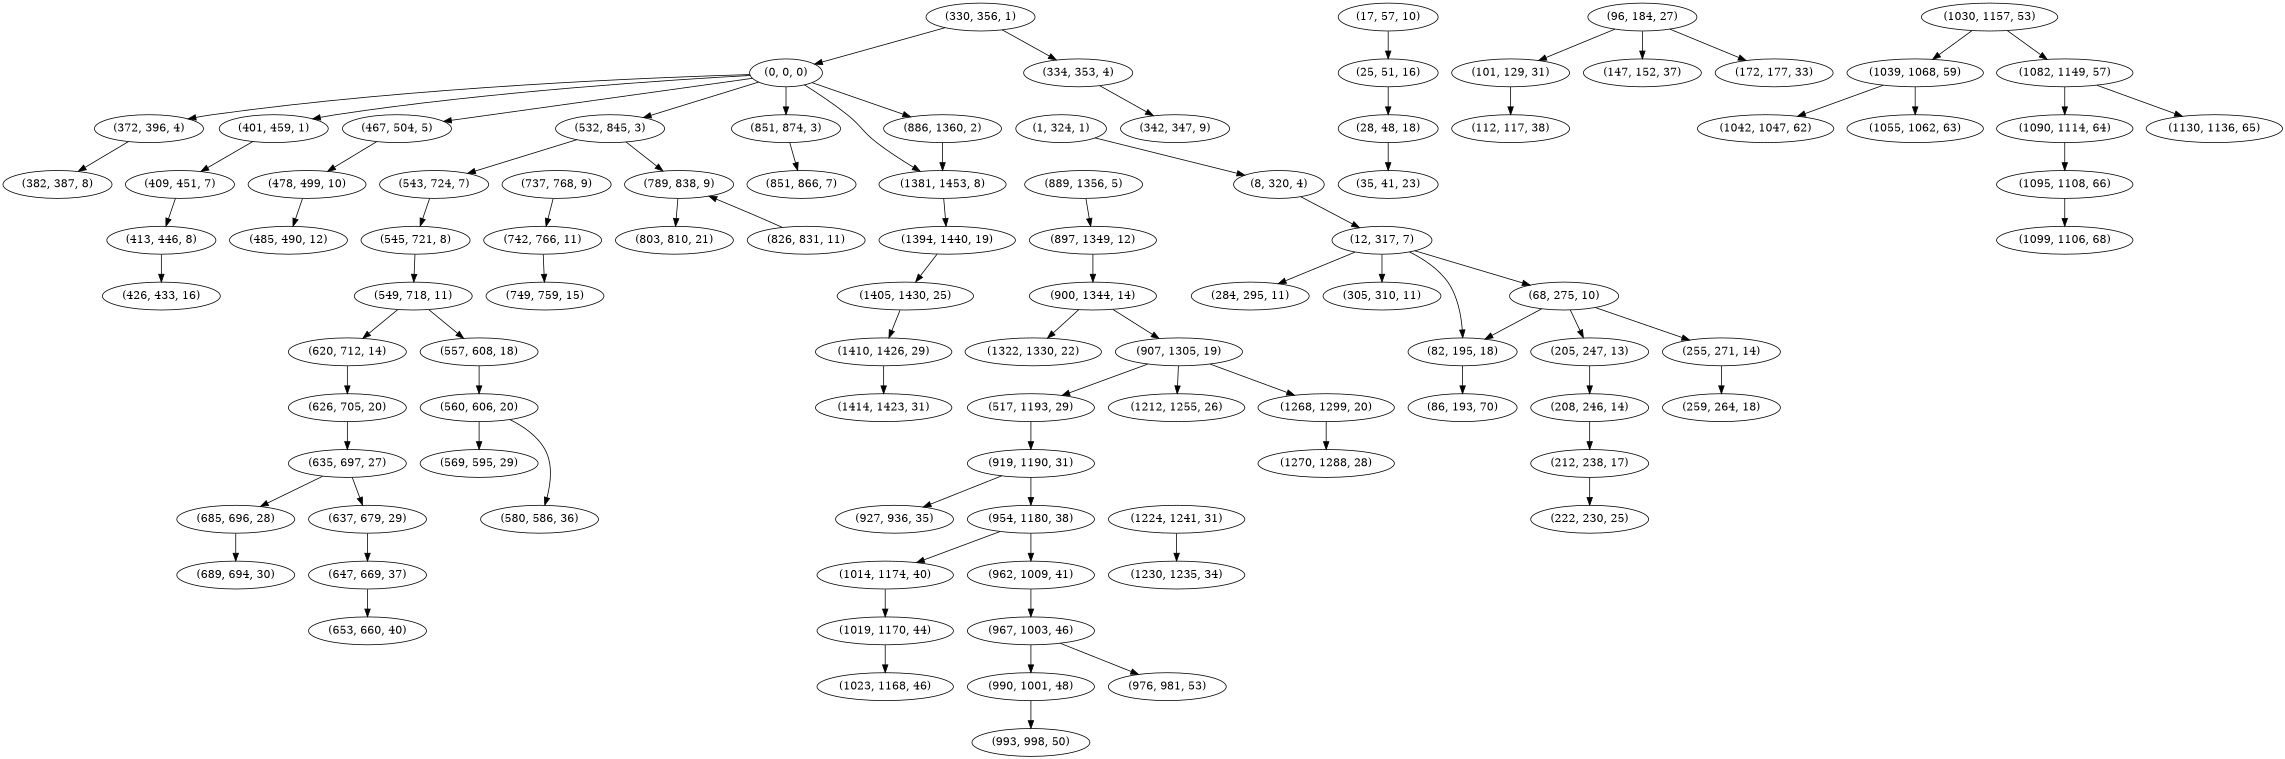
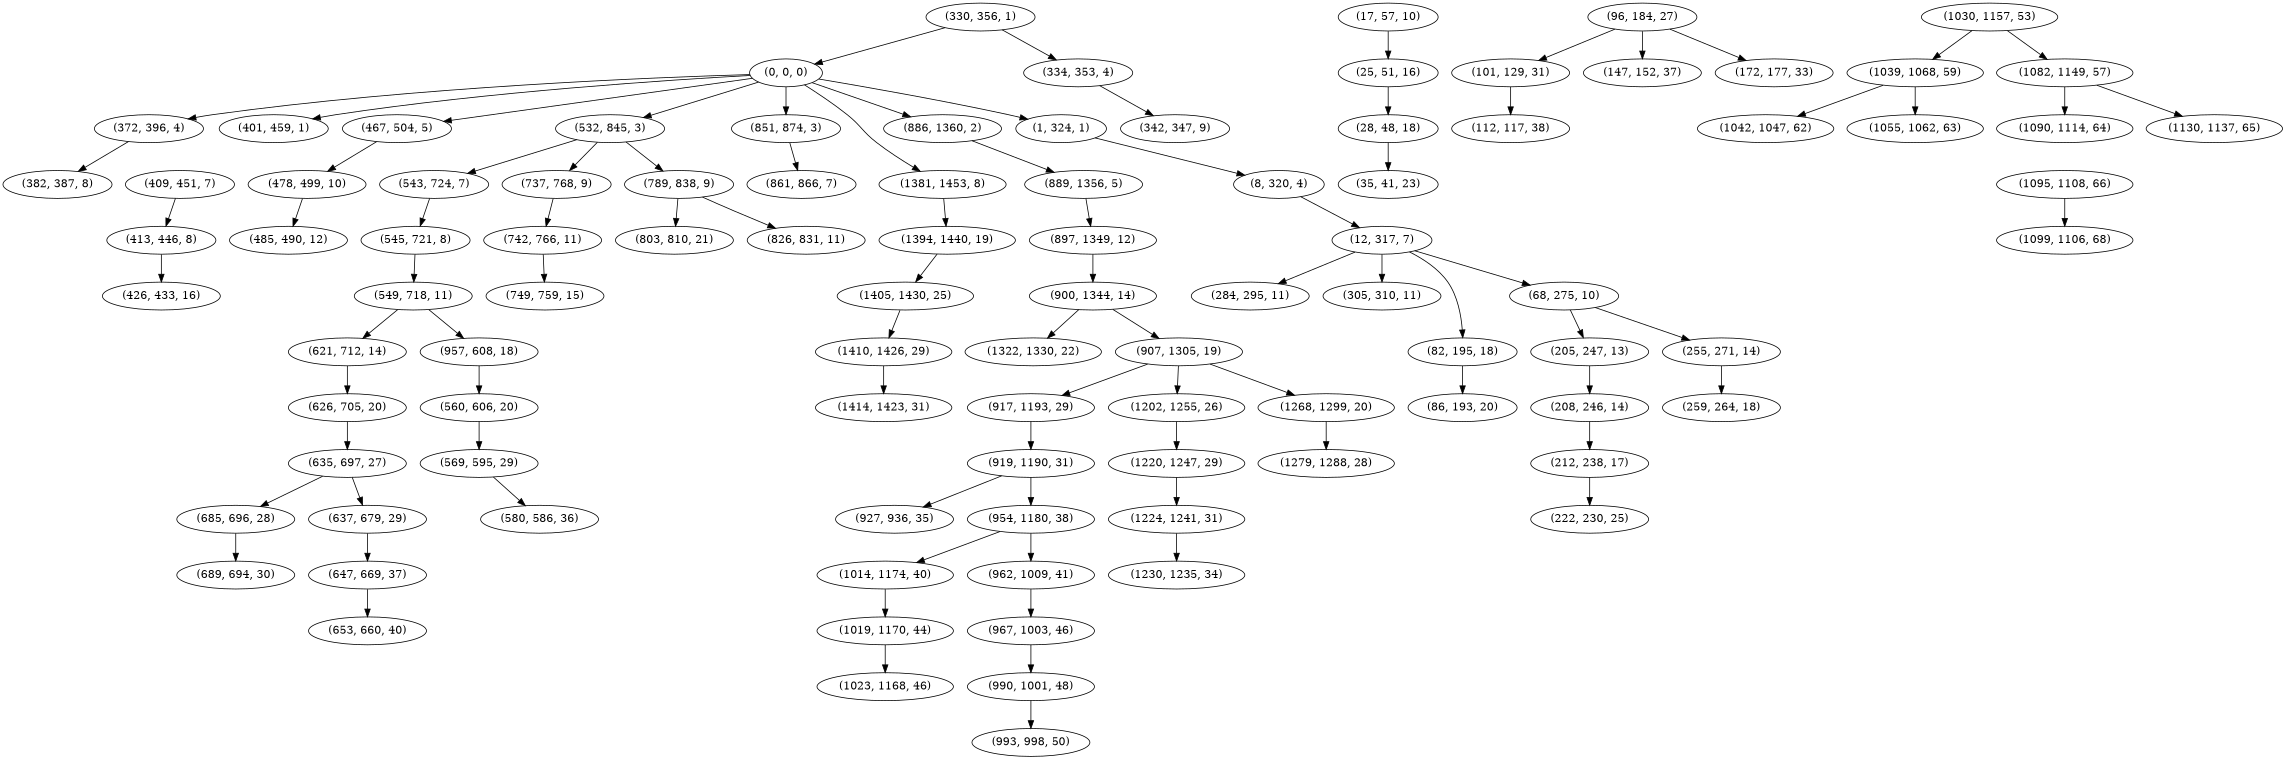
none -> (920, 97)
(2214, 129) -> (2214, 129)
(943, 153) -> (1009, 155)
(2065, 153) -> none
none -> (586, 154)
(230, 155) -> none
(802, 184) -> (802, 184)
(749, 213) -> (735, 211)
(1517, 322) -> none
(347, 352) -> (347, 352)
(479, 352) -> (479, 352)
(1031, 408) -> (1031, 408)
(1177, 408) -> (1177, 408)
(1463, 408) -> (1463, 408)
(545, 451) -> (506, 489)
none -> (1177, 463)
(1326, 463) -> (1326, 463)
(1167, 687) -> none
